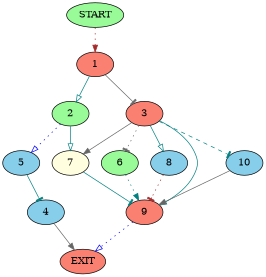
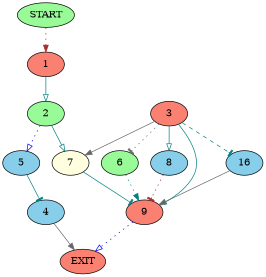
(119, 88) -> none
(244, 163) -> (244, 163)
